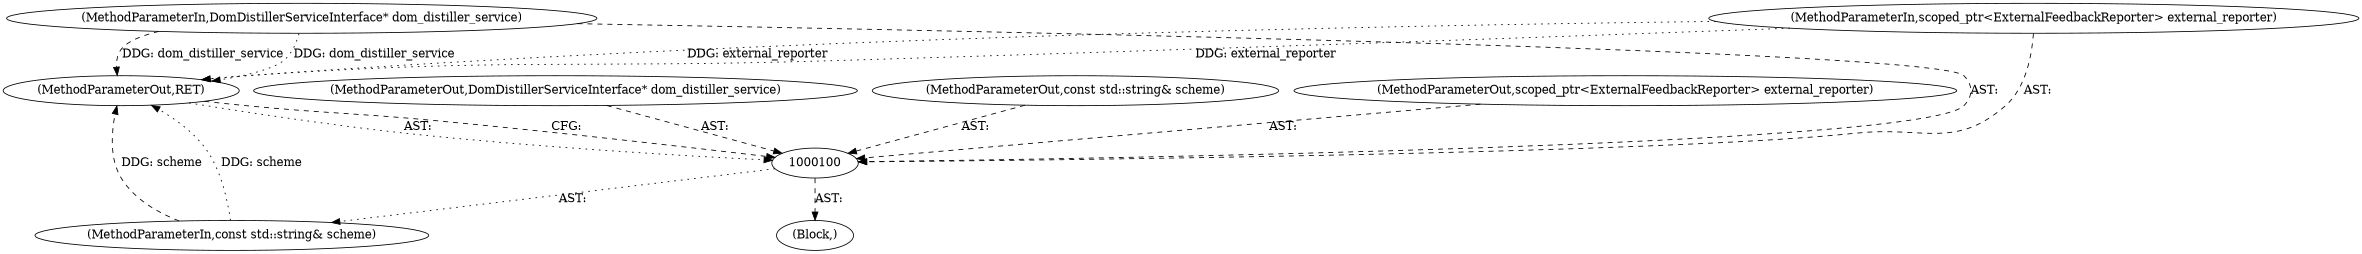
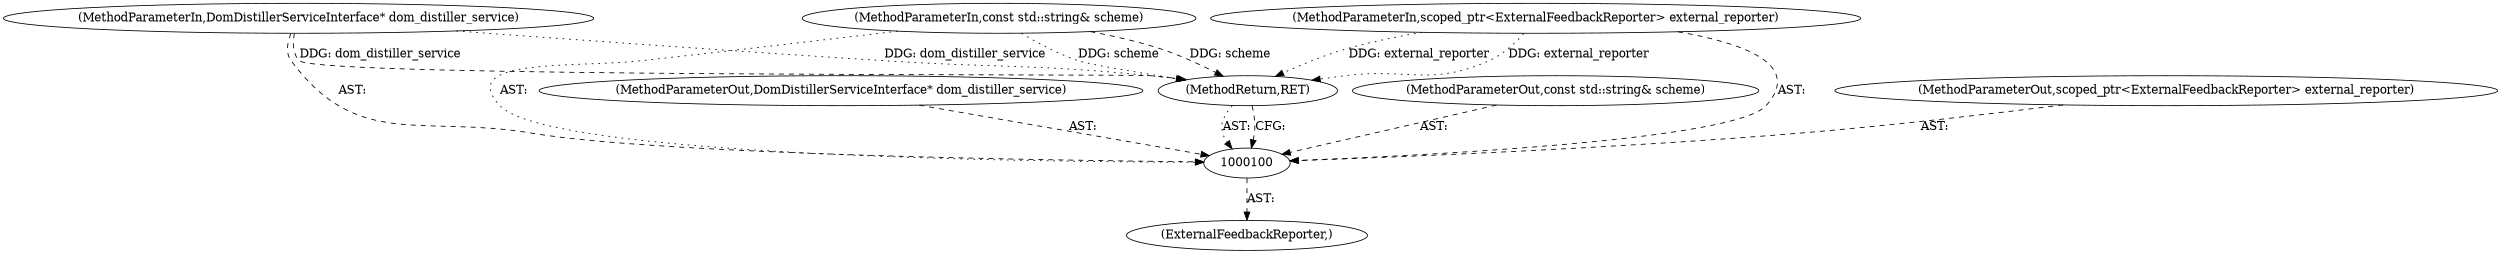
(121, 91) -> (1248, 91)
(558, 195) -> (627, 138)
(815, 235) -> (1247, 235)
